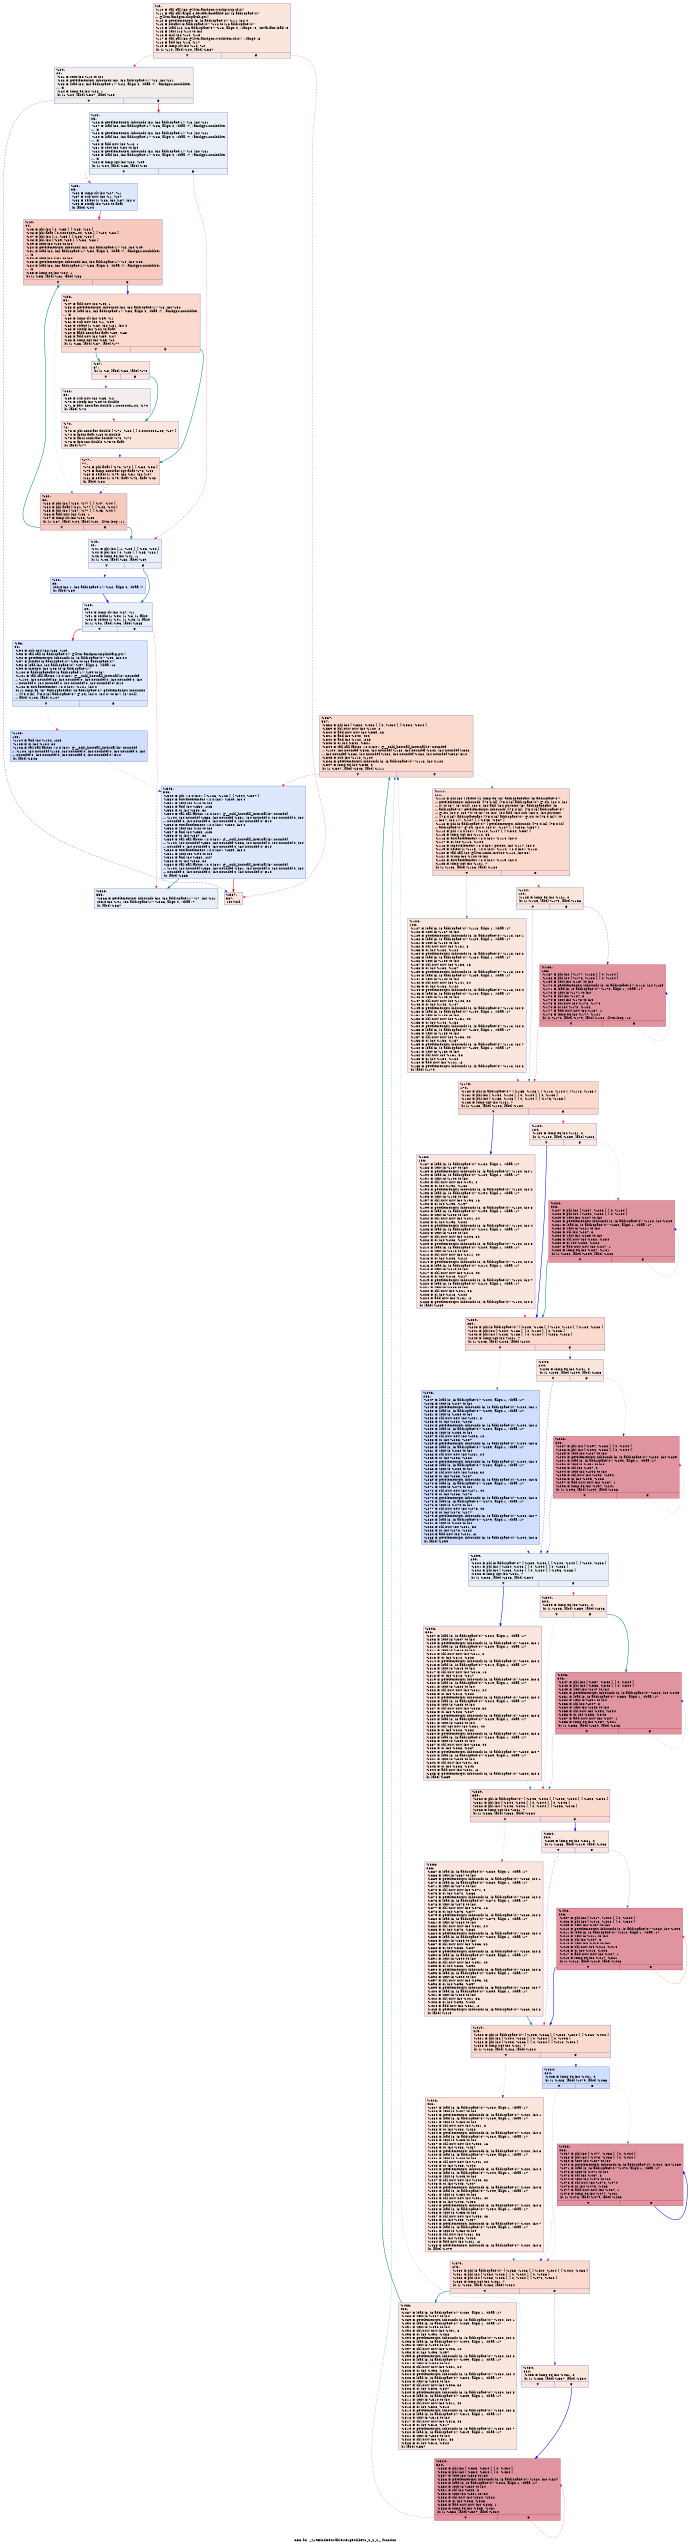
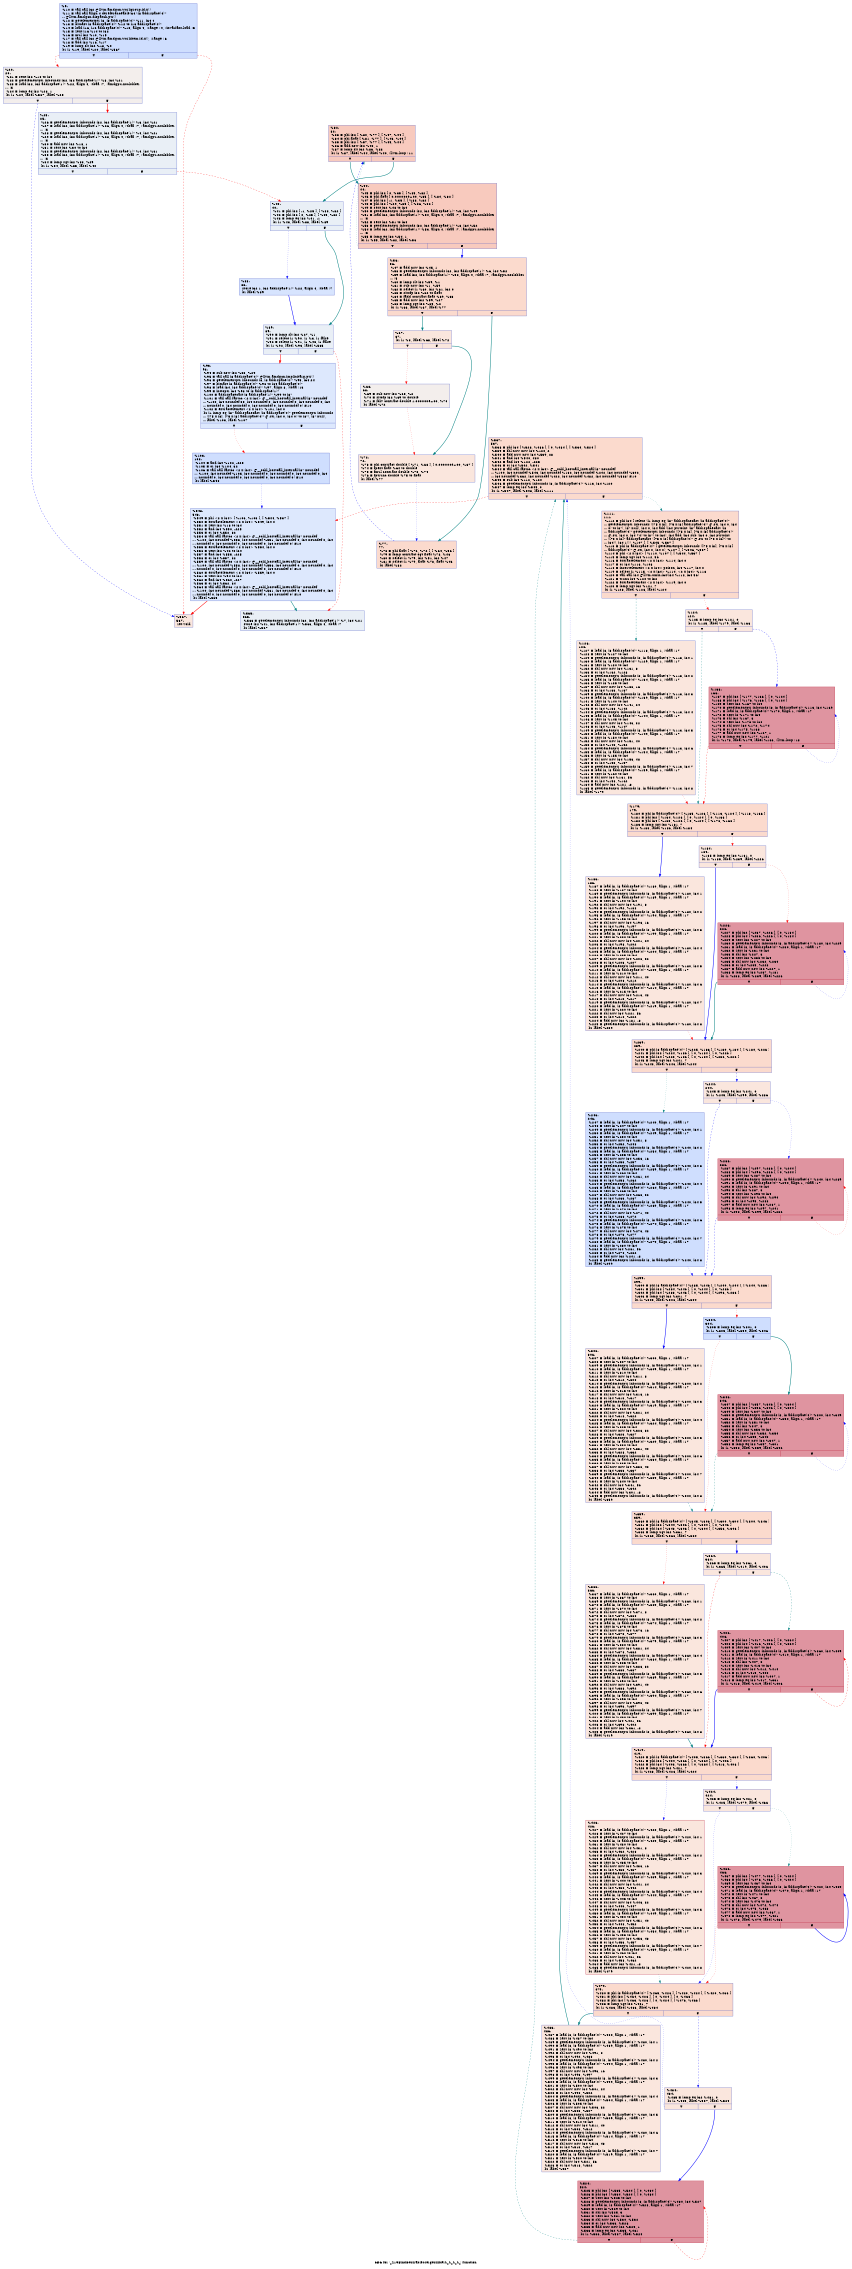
(222, 31) -> (128, 31)
(103, 197) -> none
(538, 1570) -> (702, 1292)
(573, 1606) -> (737, 1328)
(455, 1727) -> (618, 1449)
(576, 2078) -> (737, 1800)
